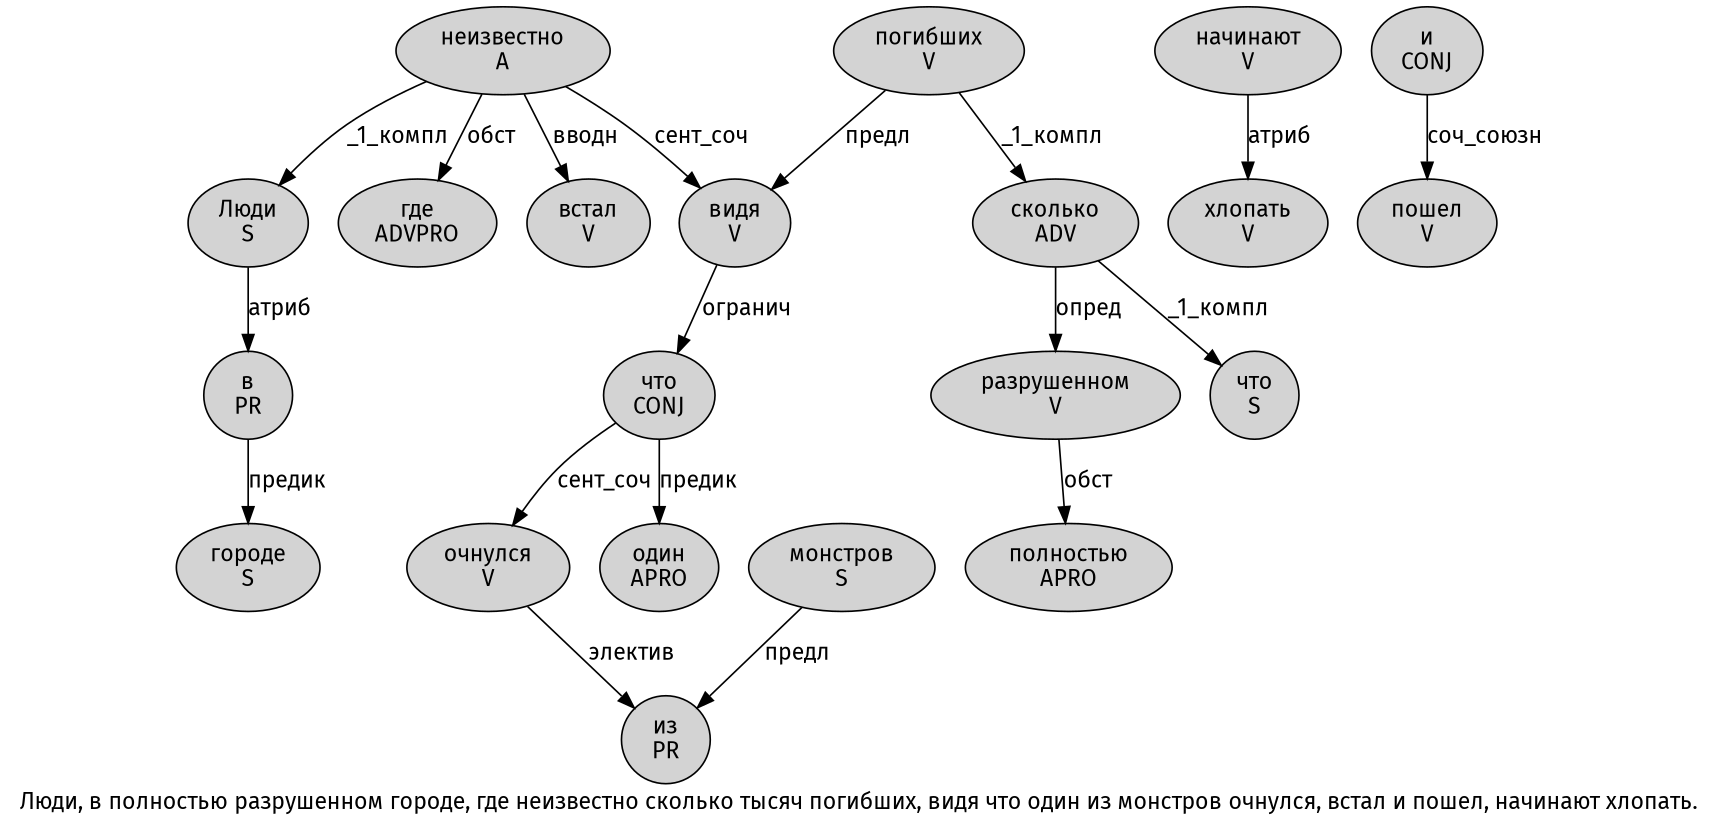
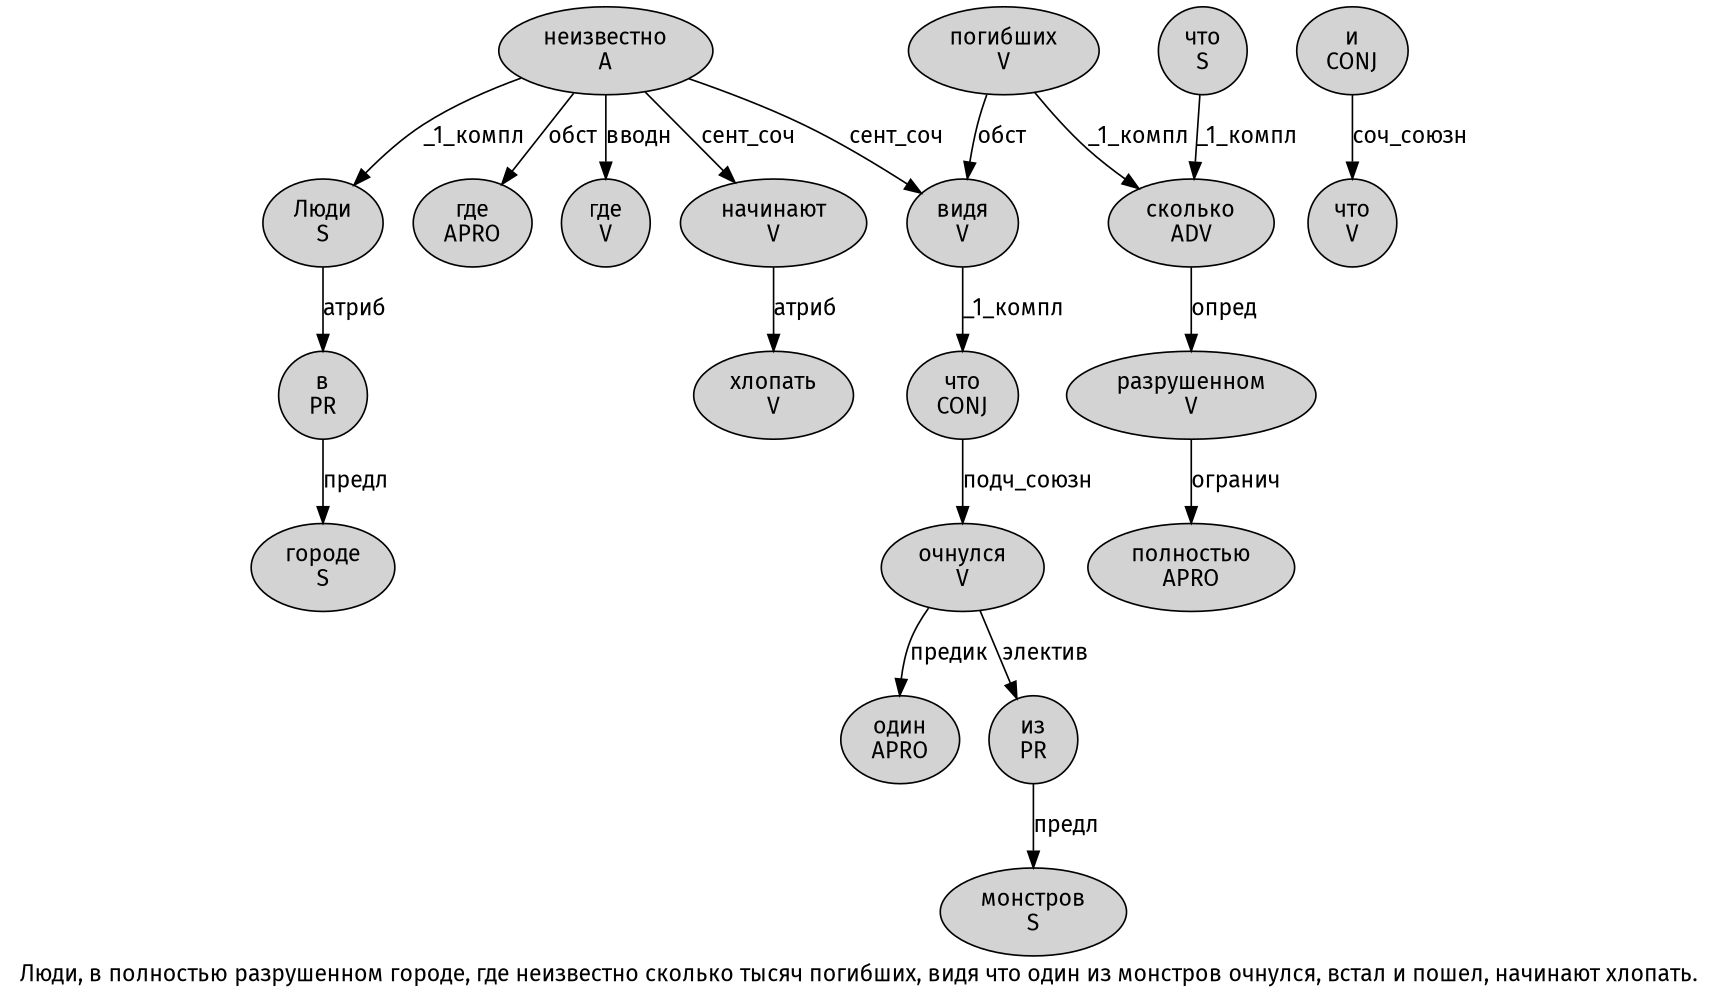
none -> (684, 131)
(878, 137) -> (1002, 137)
(418, 223) -> (473, 223)
(589, 223) -> (606, 223)
(1427, 223) -> (1352, 223)
(1153, 308) -> (1198, 128)
(747, 309) -> (1014, 309)
(659, 473) -> (910, 642)
(288, 481) -> (356, 481)
(605, 481) -> (1028, 481)
(1088, 481) -> (1236, 481)
(756, 652) -> (1033, 817)
